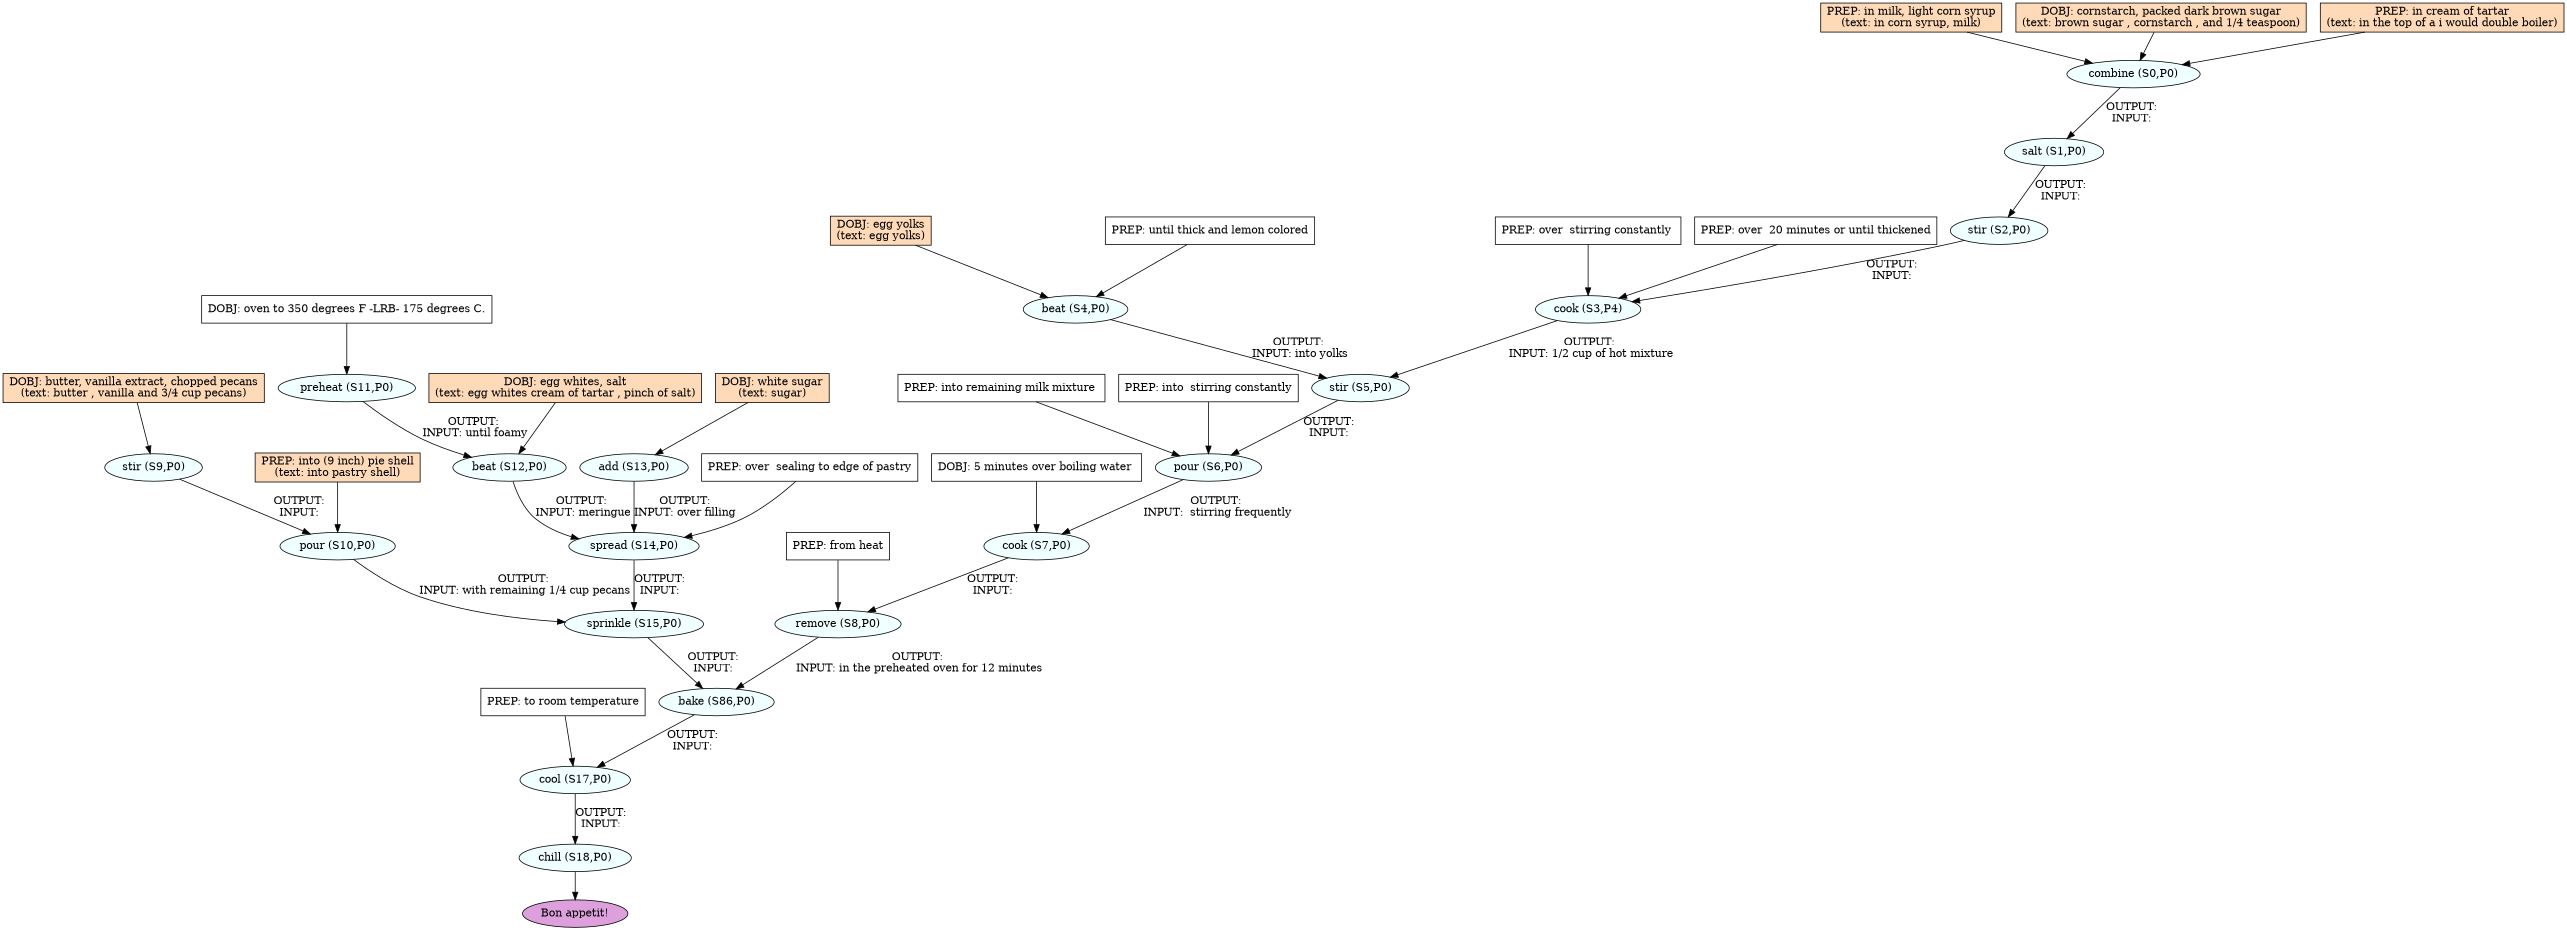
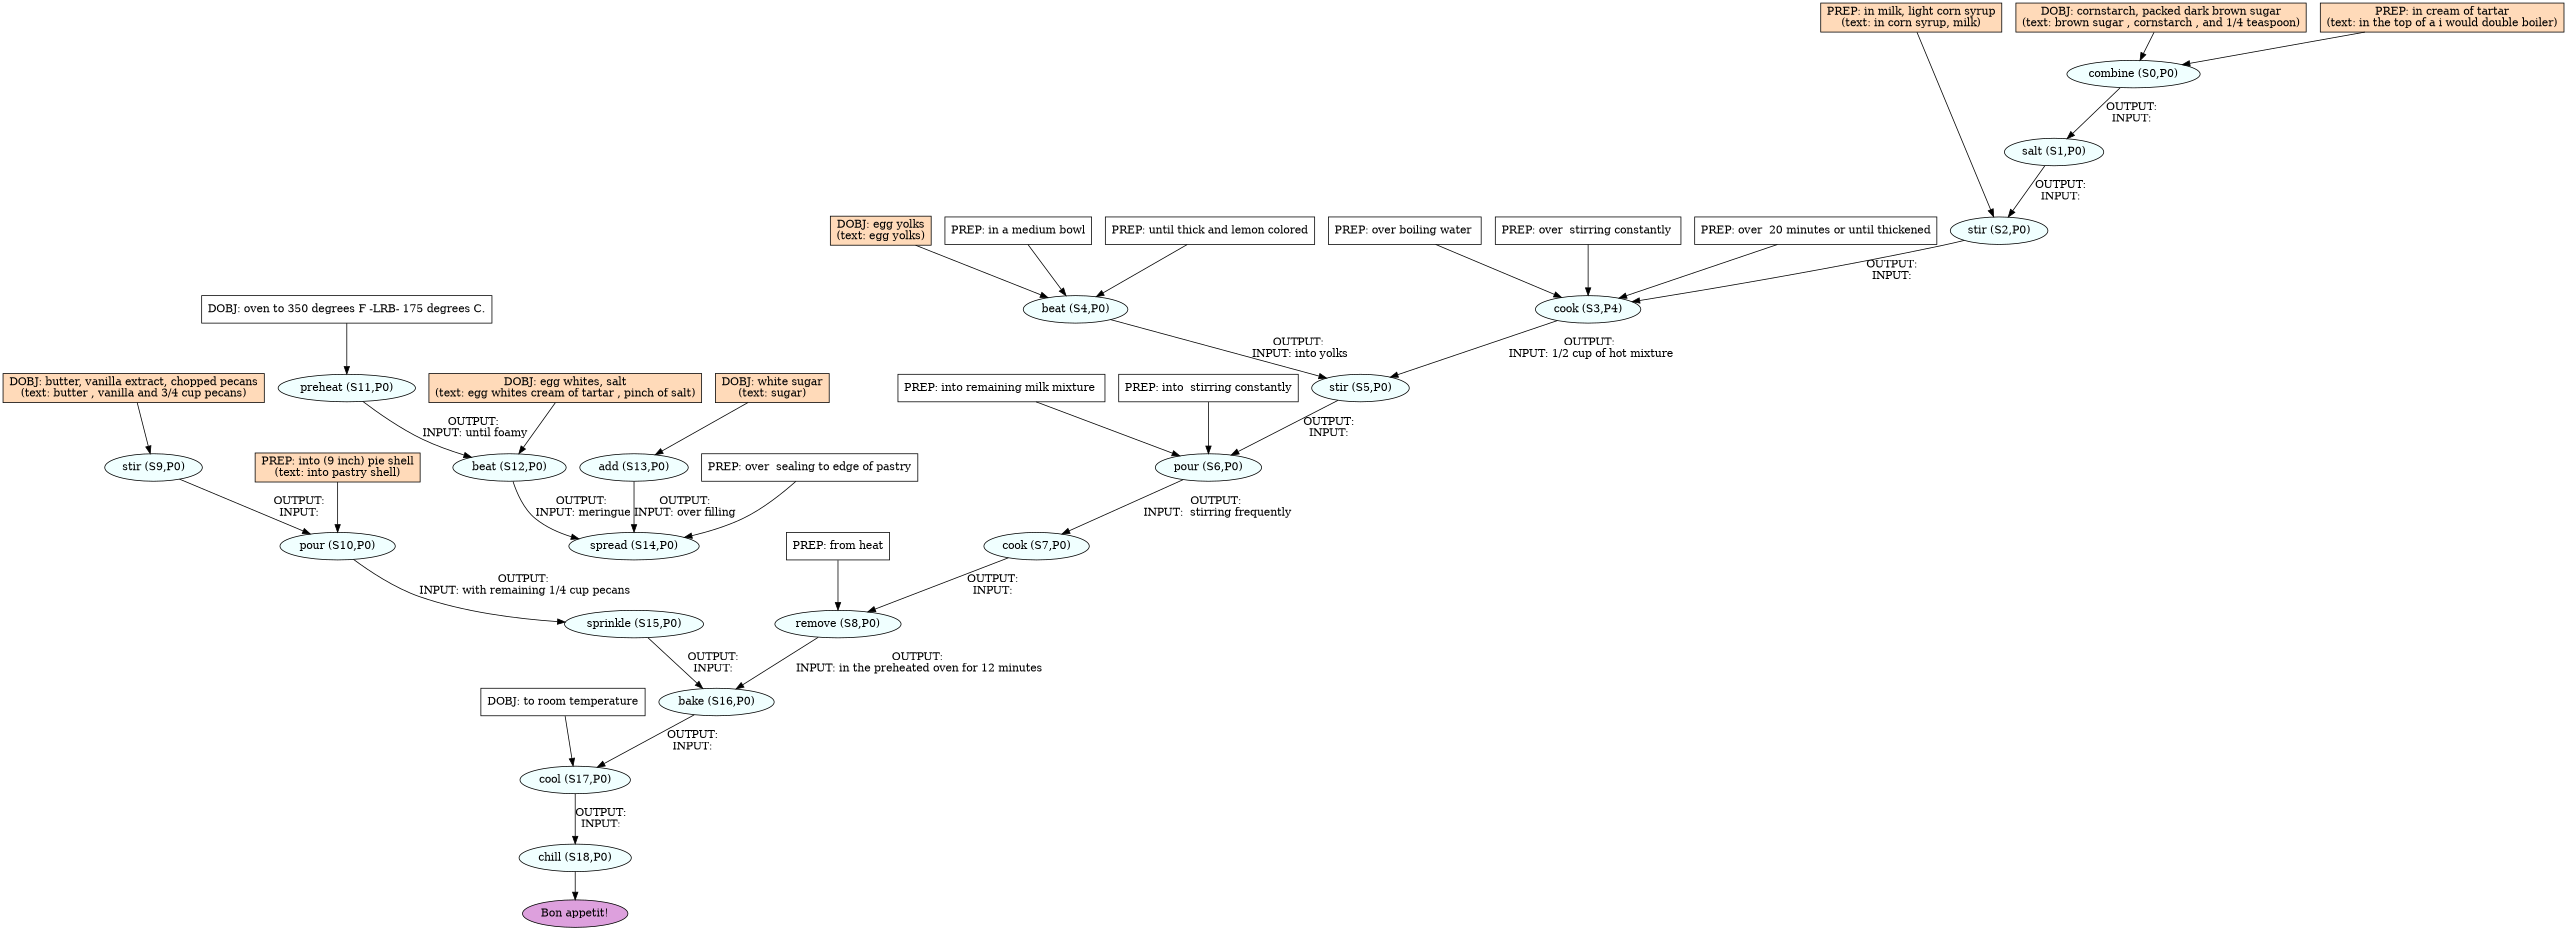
(2026, 47) -> (1954, 121)
none -> (1018, 231)
none -> (1405, 231)
(1037, 467) -> none
(634, 581) -> none
(563, 702) -> (563, 702)
(717, 702) -> (717, 702)
